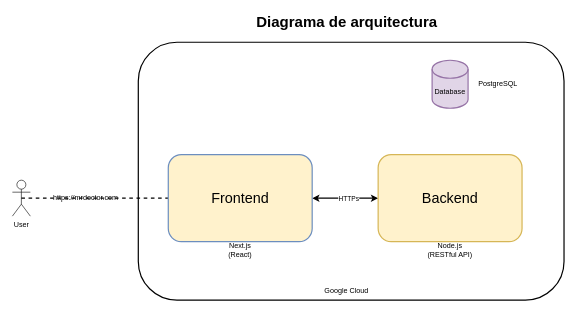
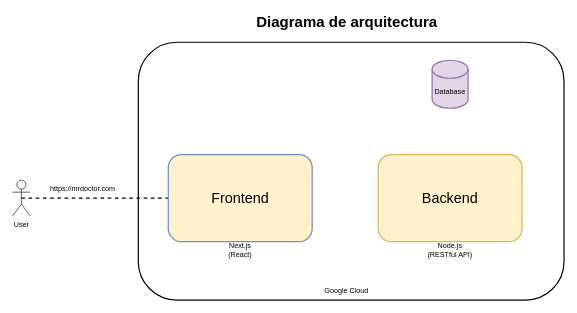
(498, 84) -> none
(86, 198) -> (83, 189)
(345, 198) -> none
